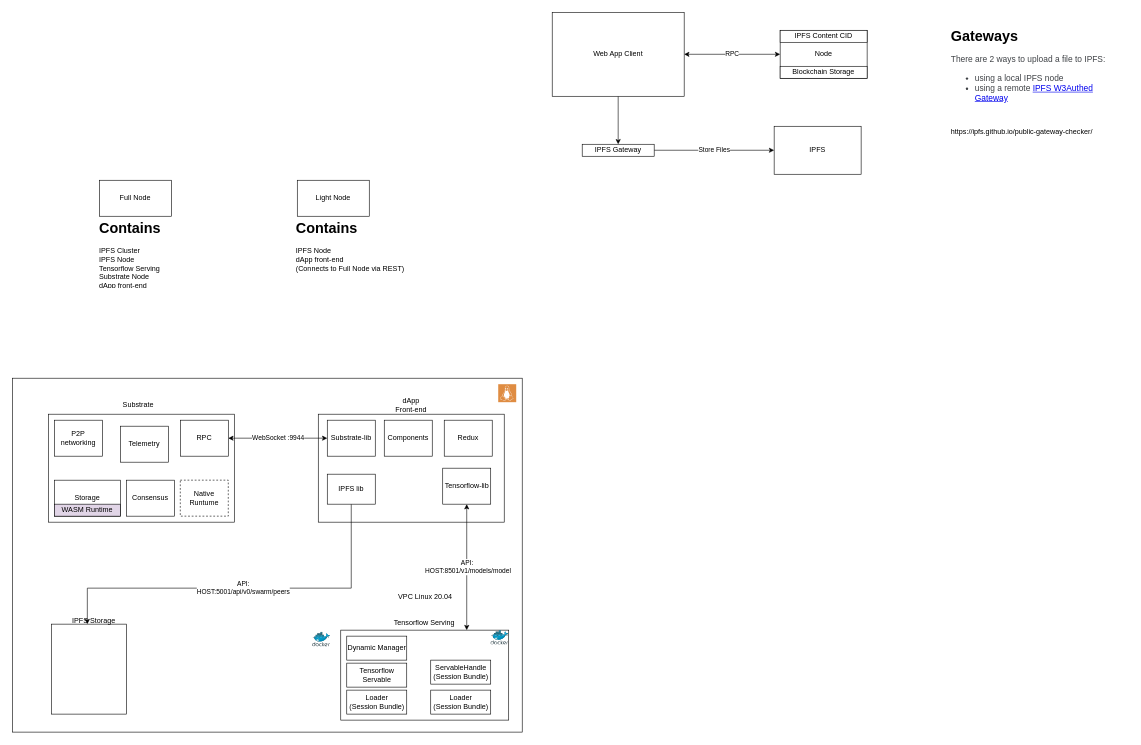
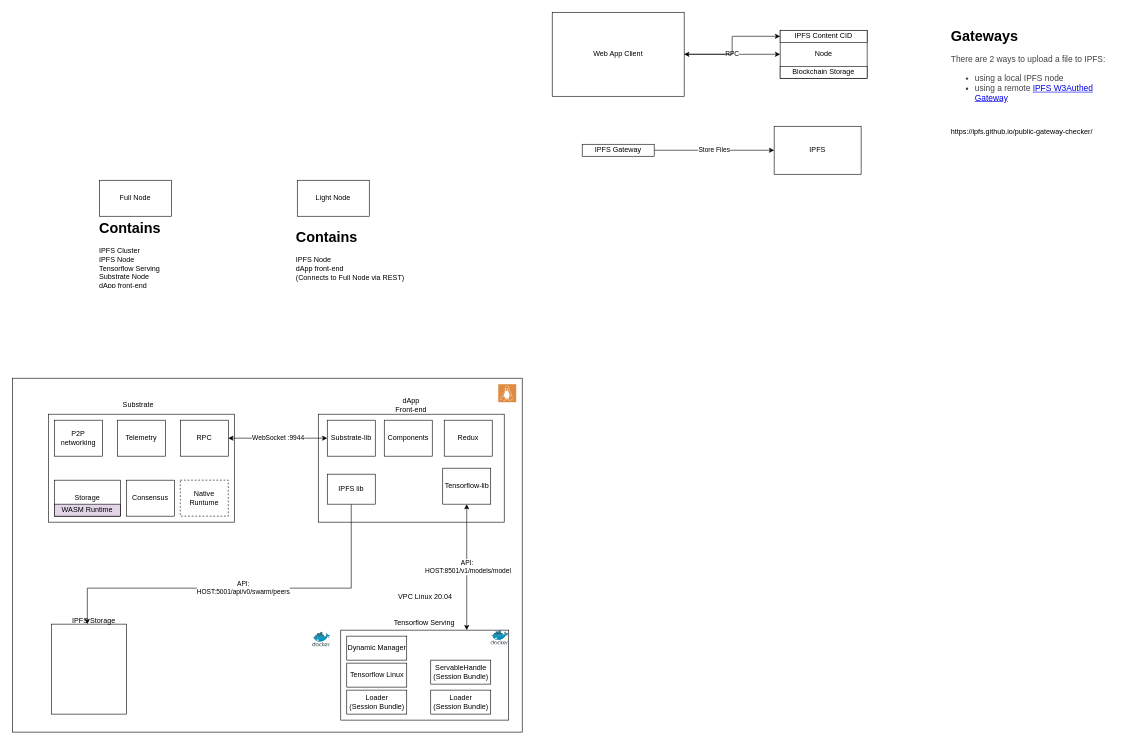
(618, 138) -> (732, 36)
(350, 252) -> (350, 261)
(144, 444) -> (141, 438)
(377, 675) -> (377, 675)
